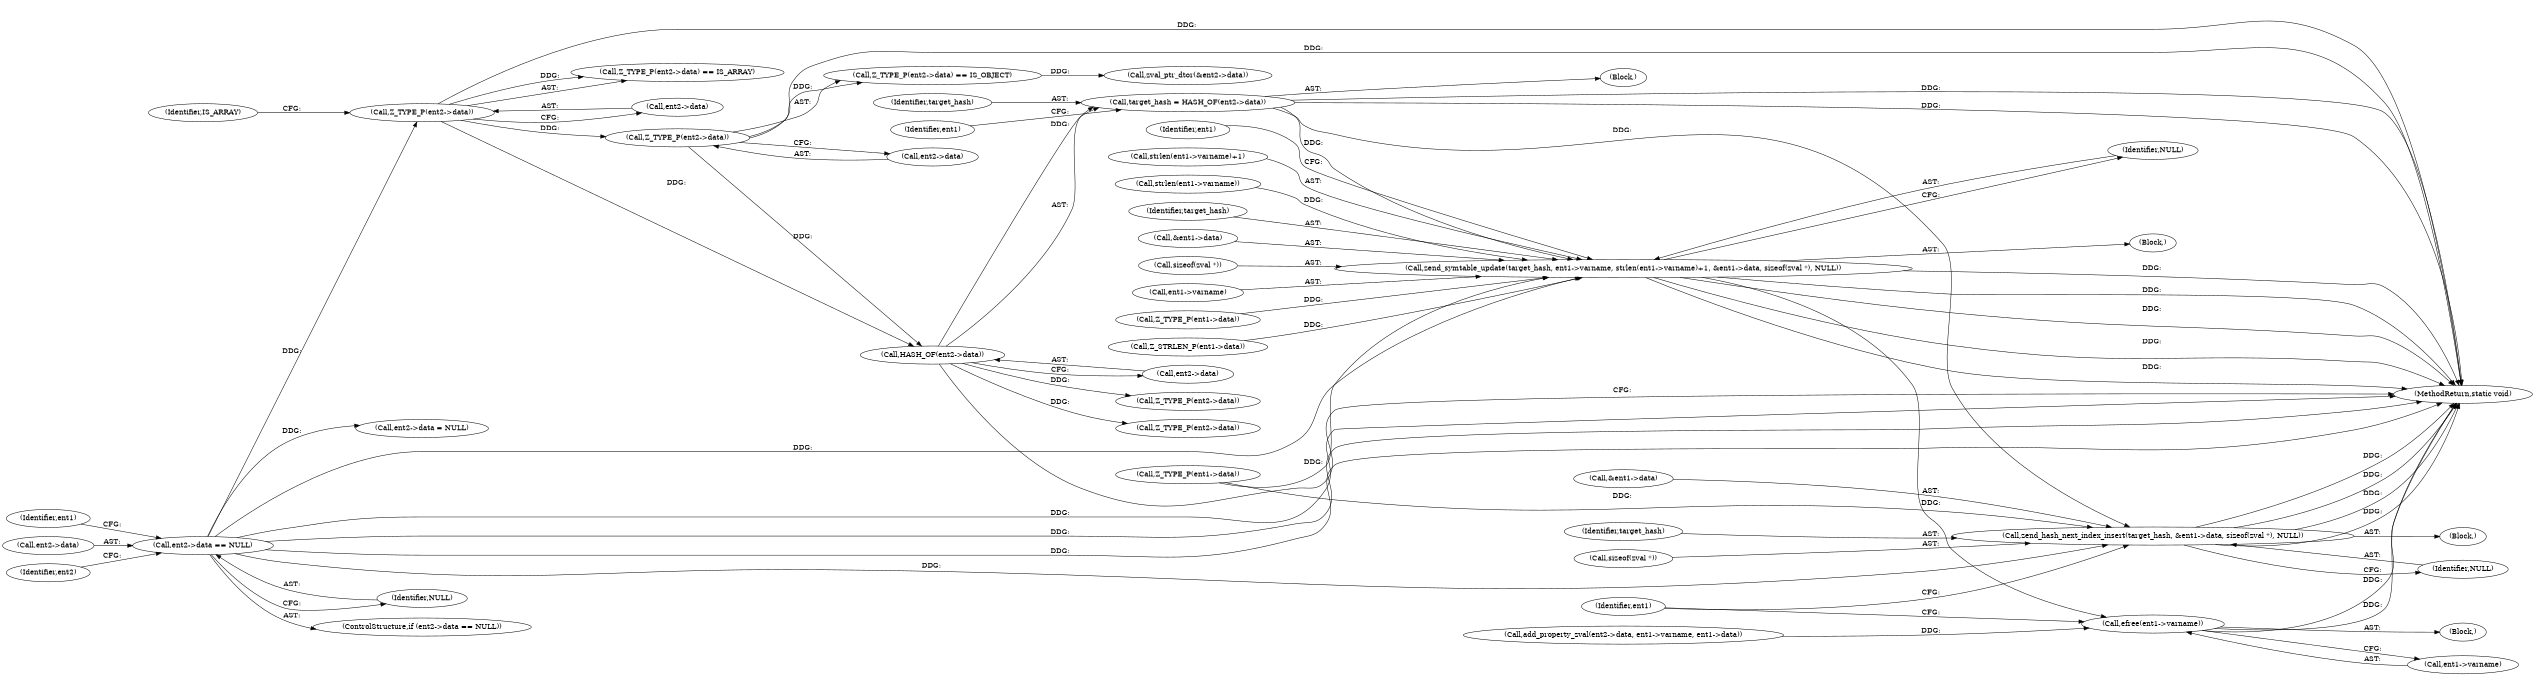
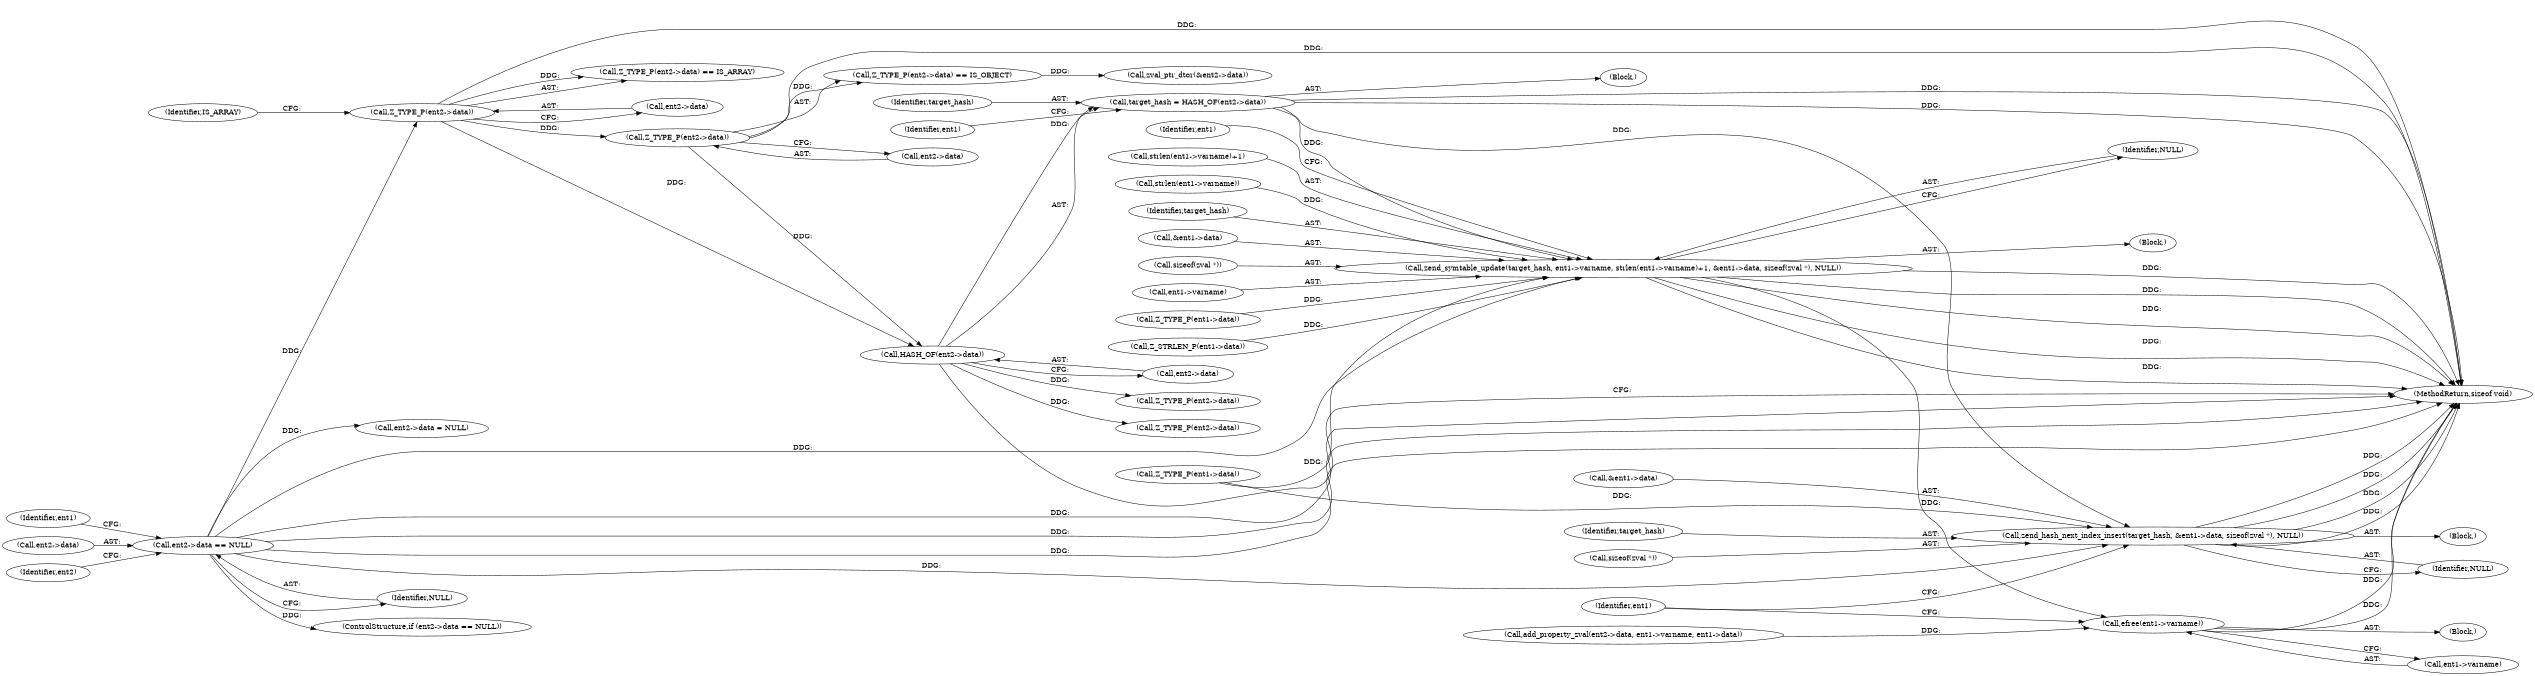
(2463, 394) -> (2463, 394)
(293, 616) -> (293, 616)
